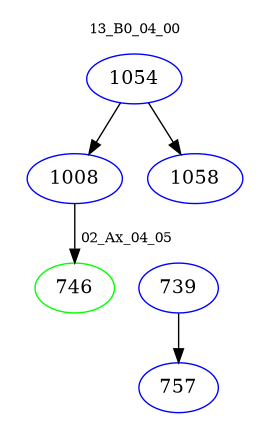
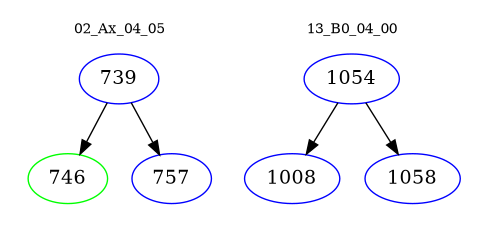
(75, 234) -> (97, 122)
